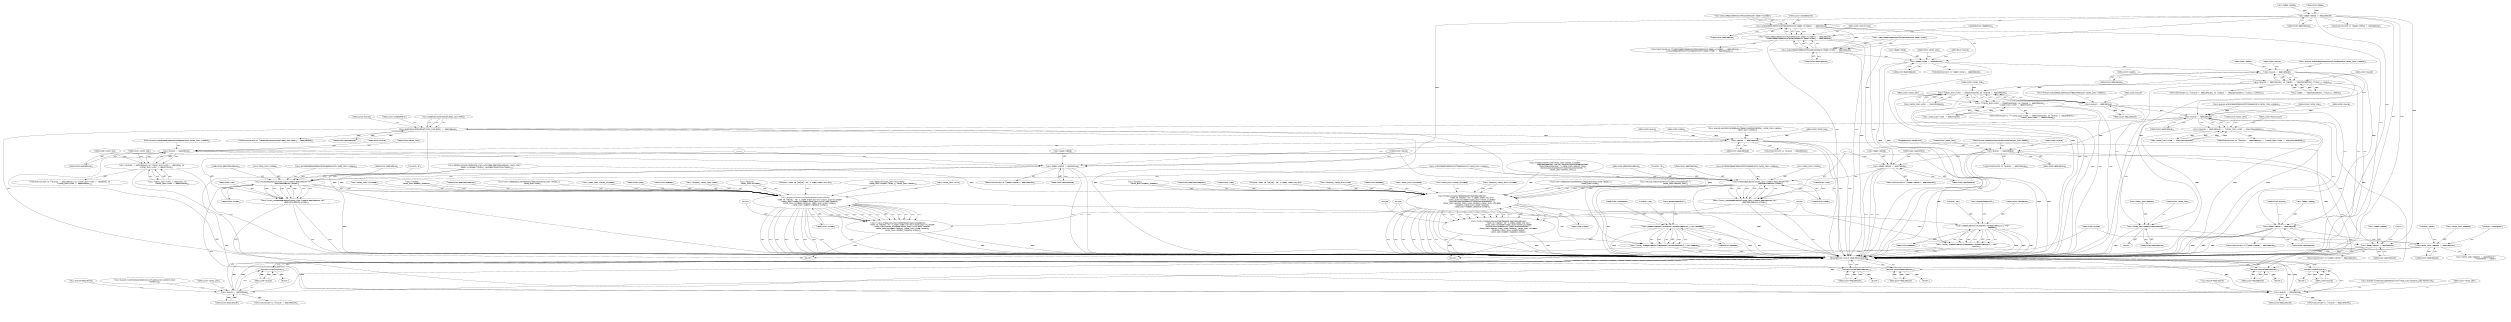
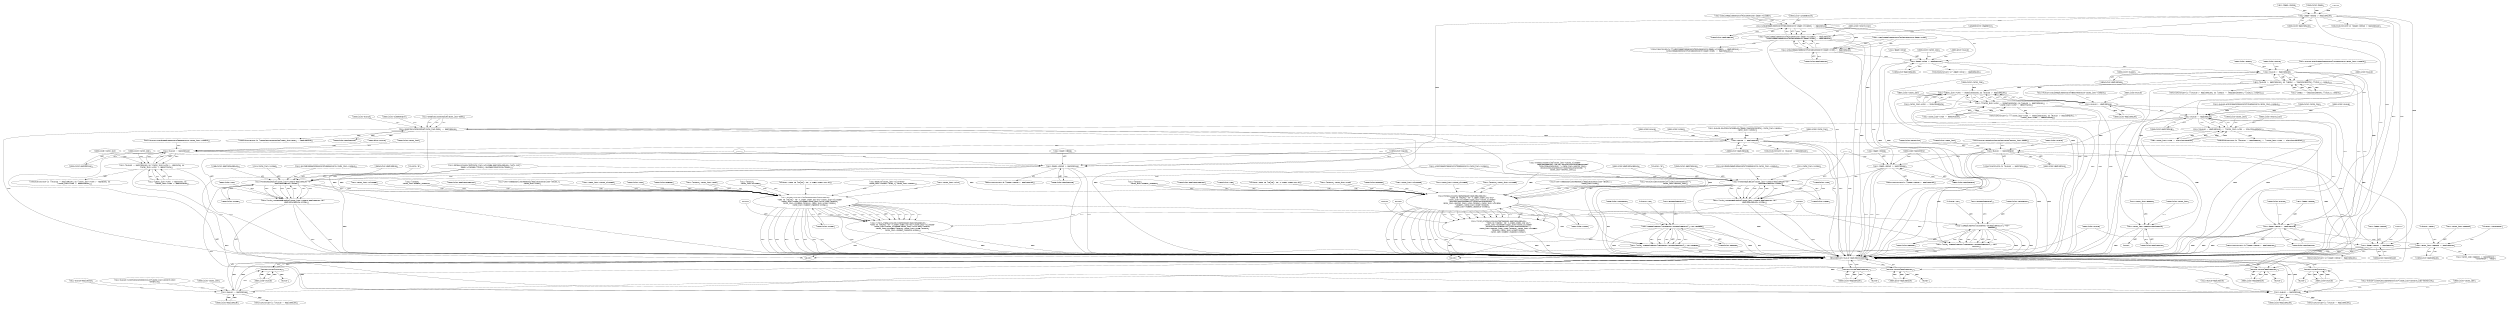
none -> (2336, 5)
(1910, 141) -> (1910, 141)
(2296, 238) -> none
